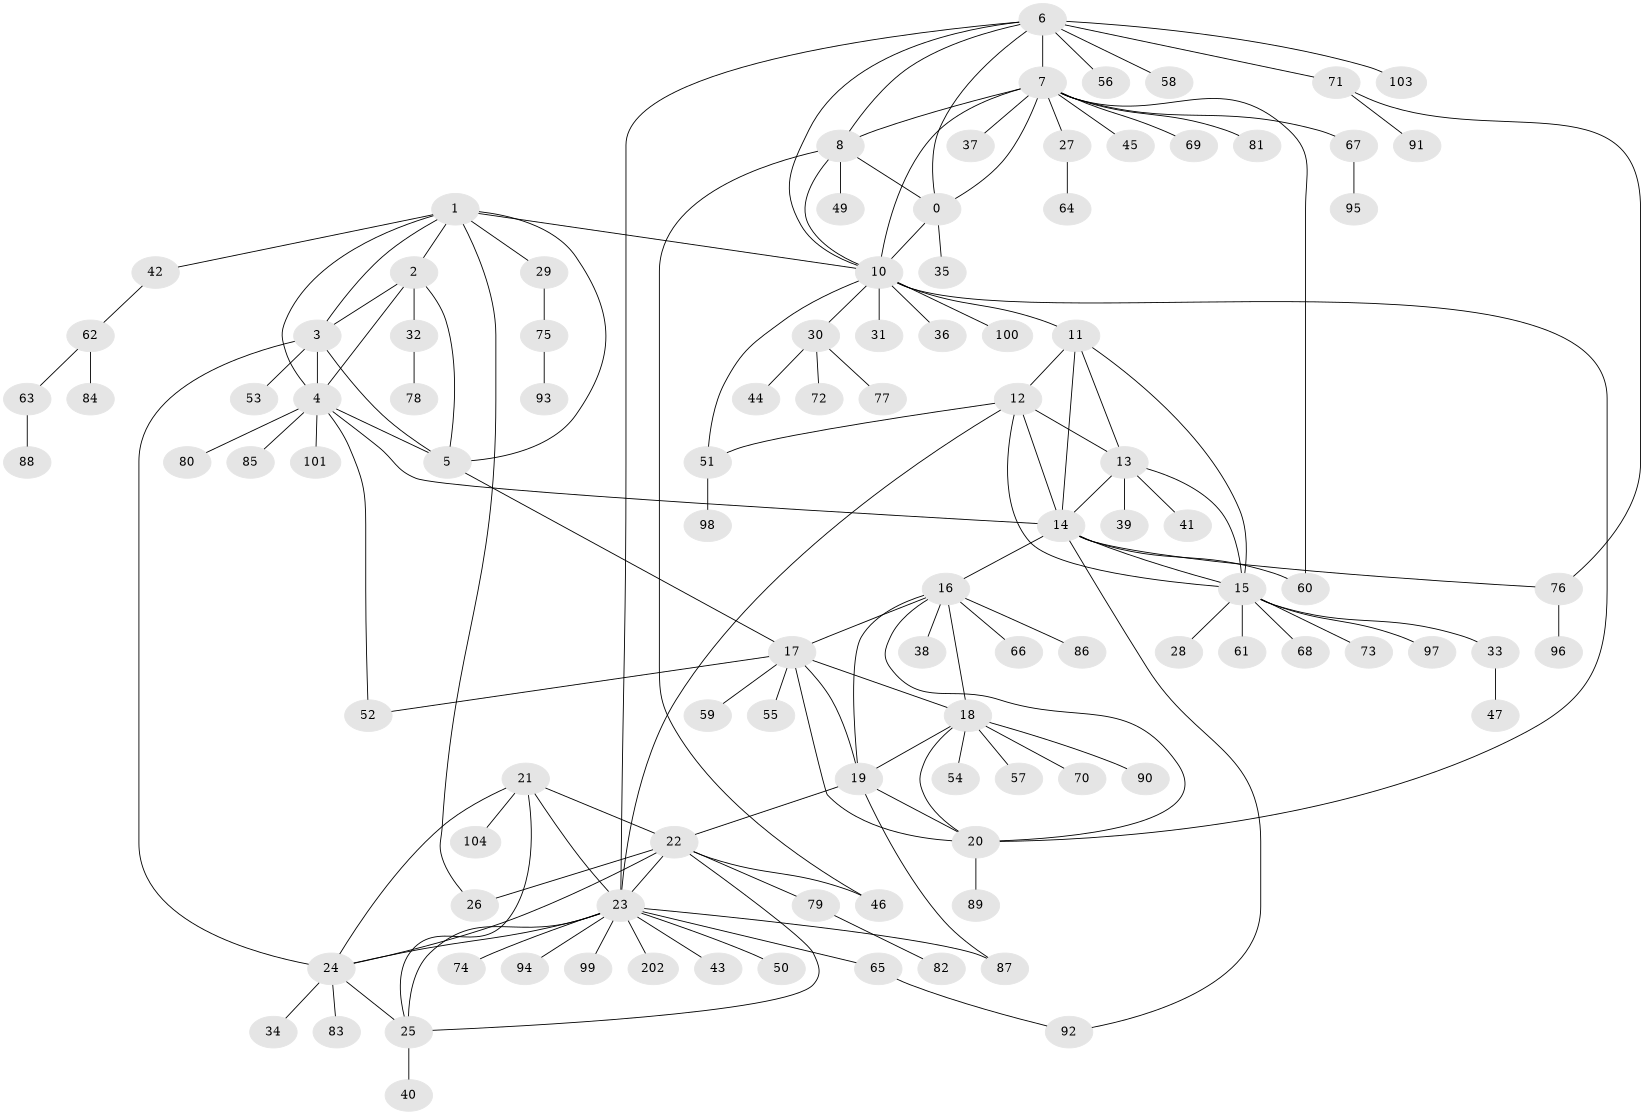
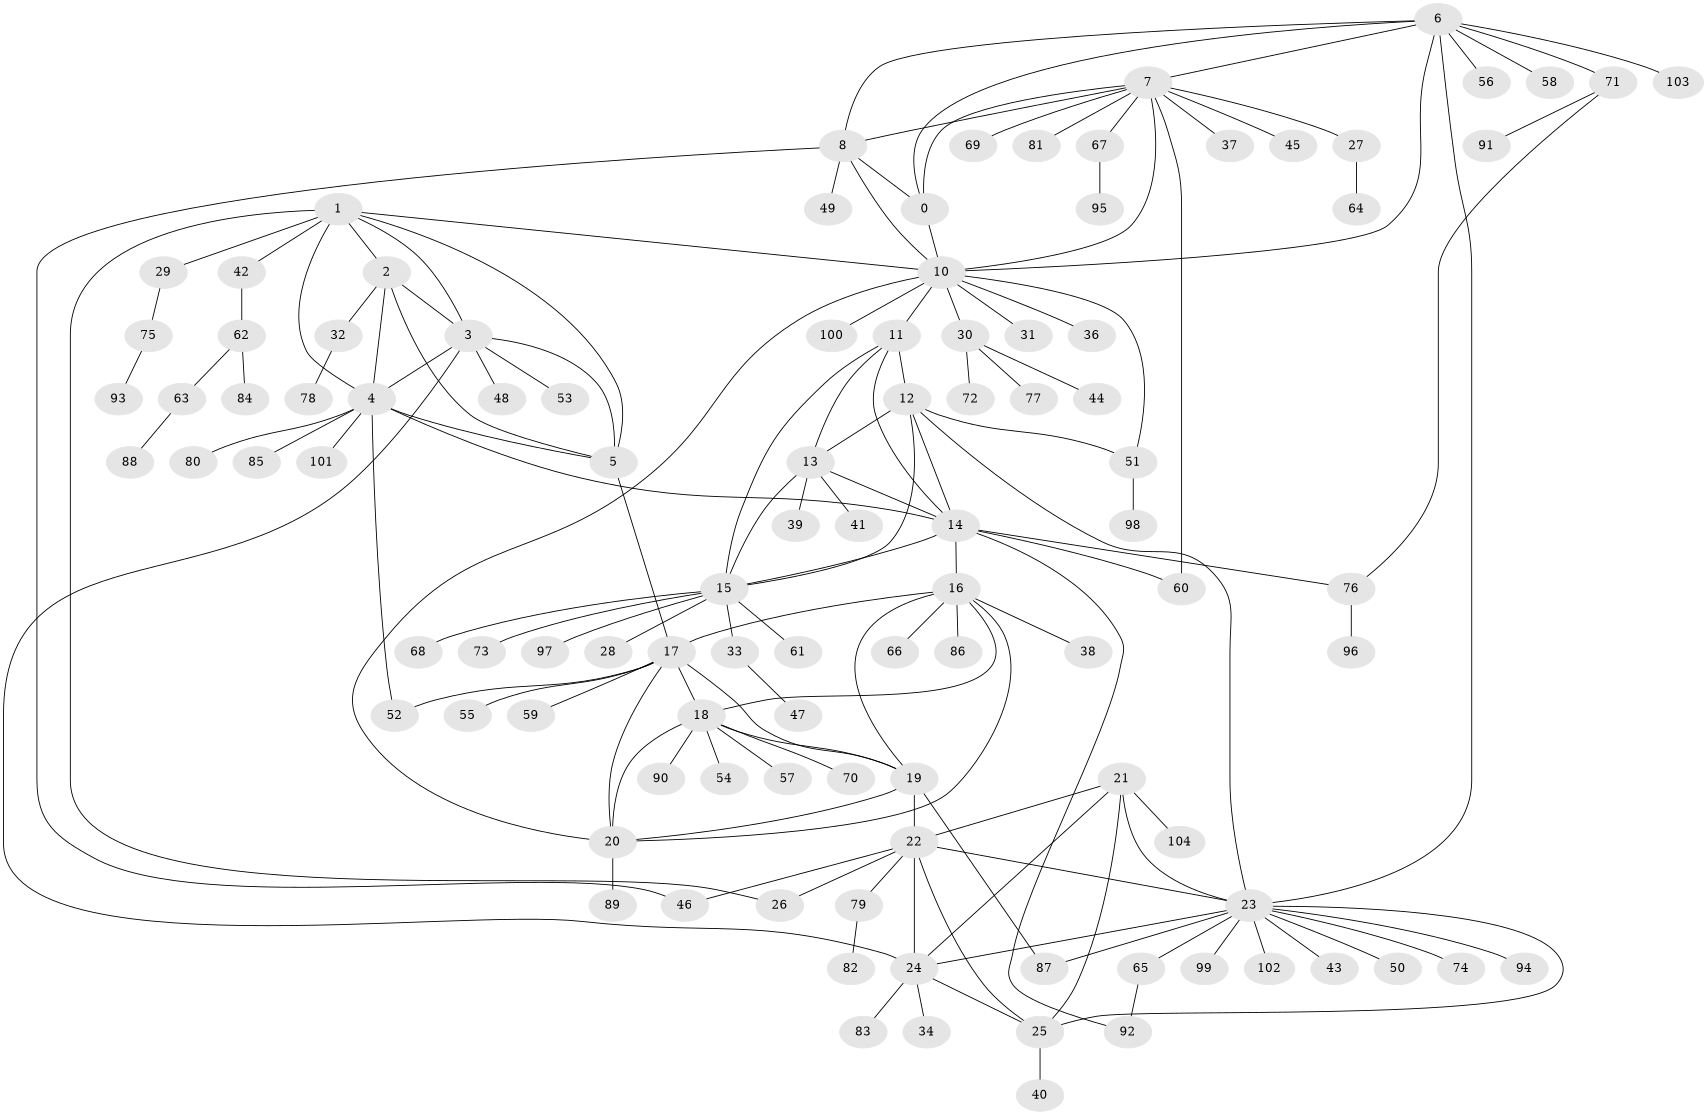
(942, 273) -> none
none -> (502, 399)
(653, 969) -> (1270, 969)
